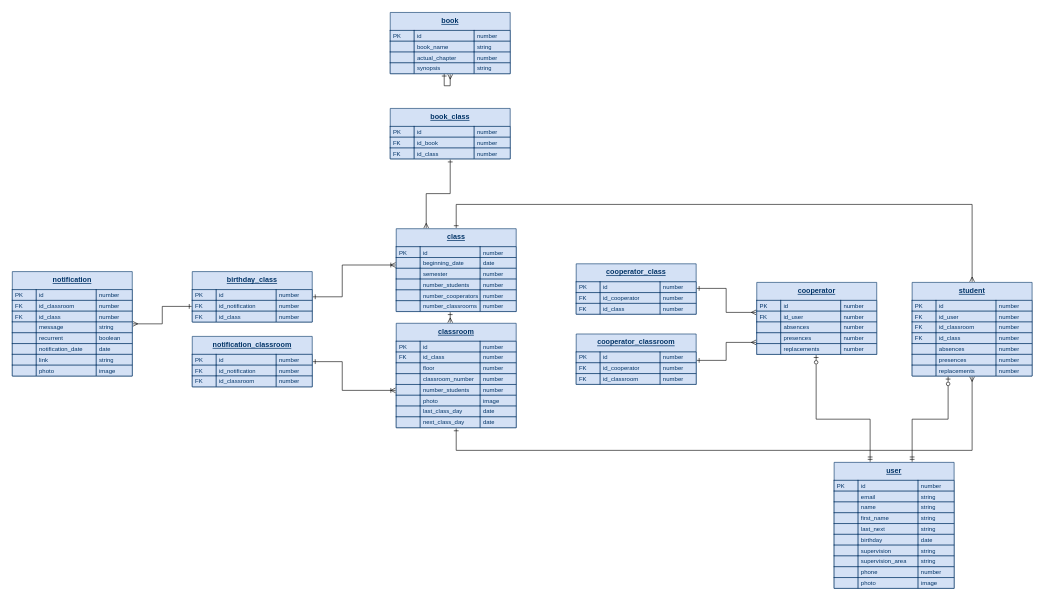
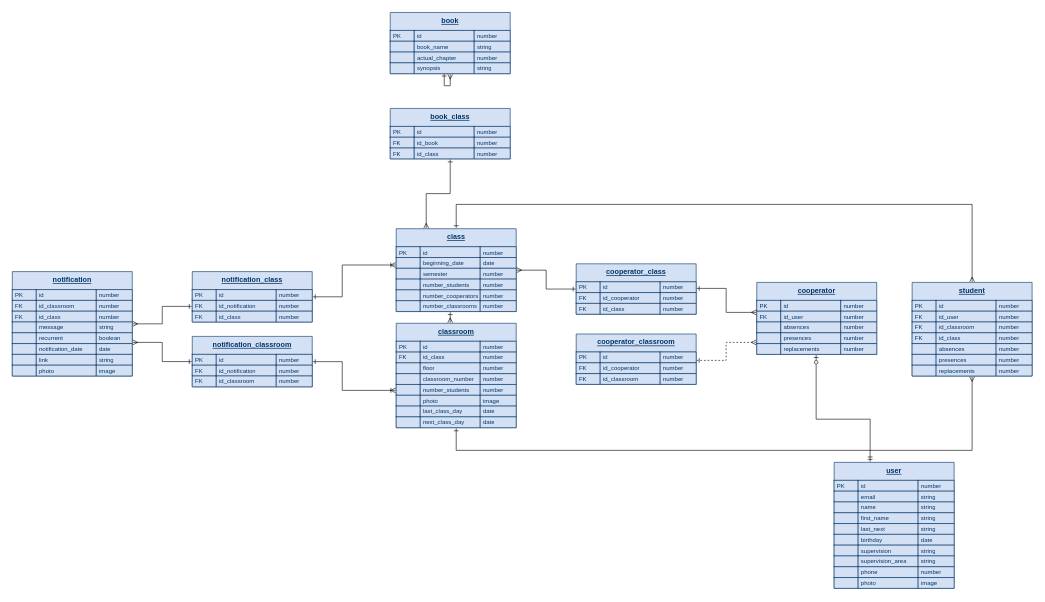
none -> (542, 270)
(252, 280) -> (252, 280)
none -> (162, 351)
(726, 351) -> (726, 351)
(925, 419) -> none
